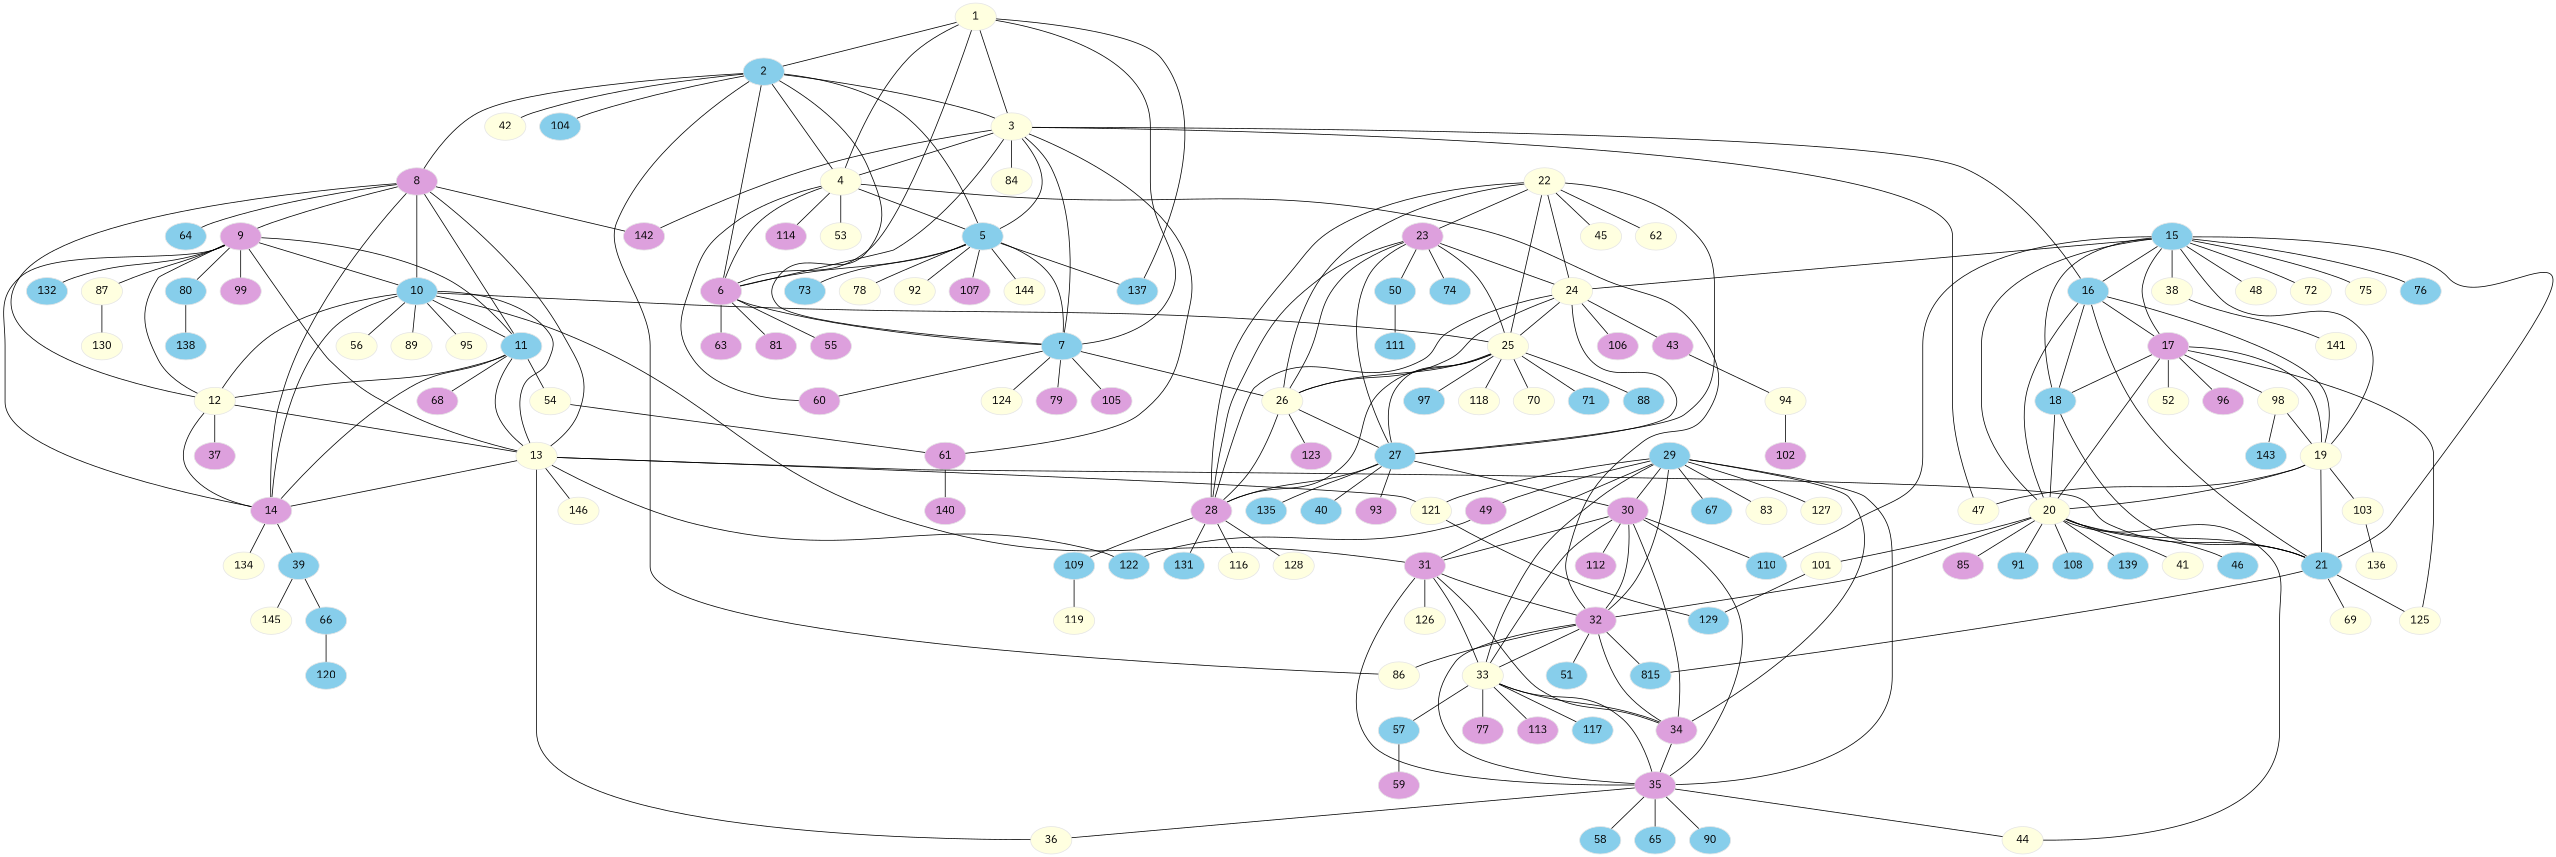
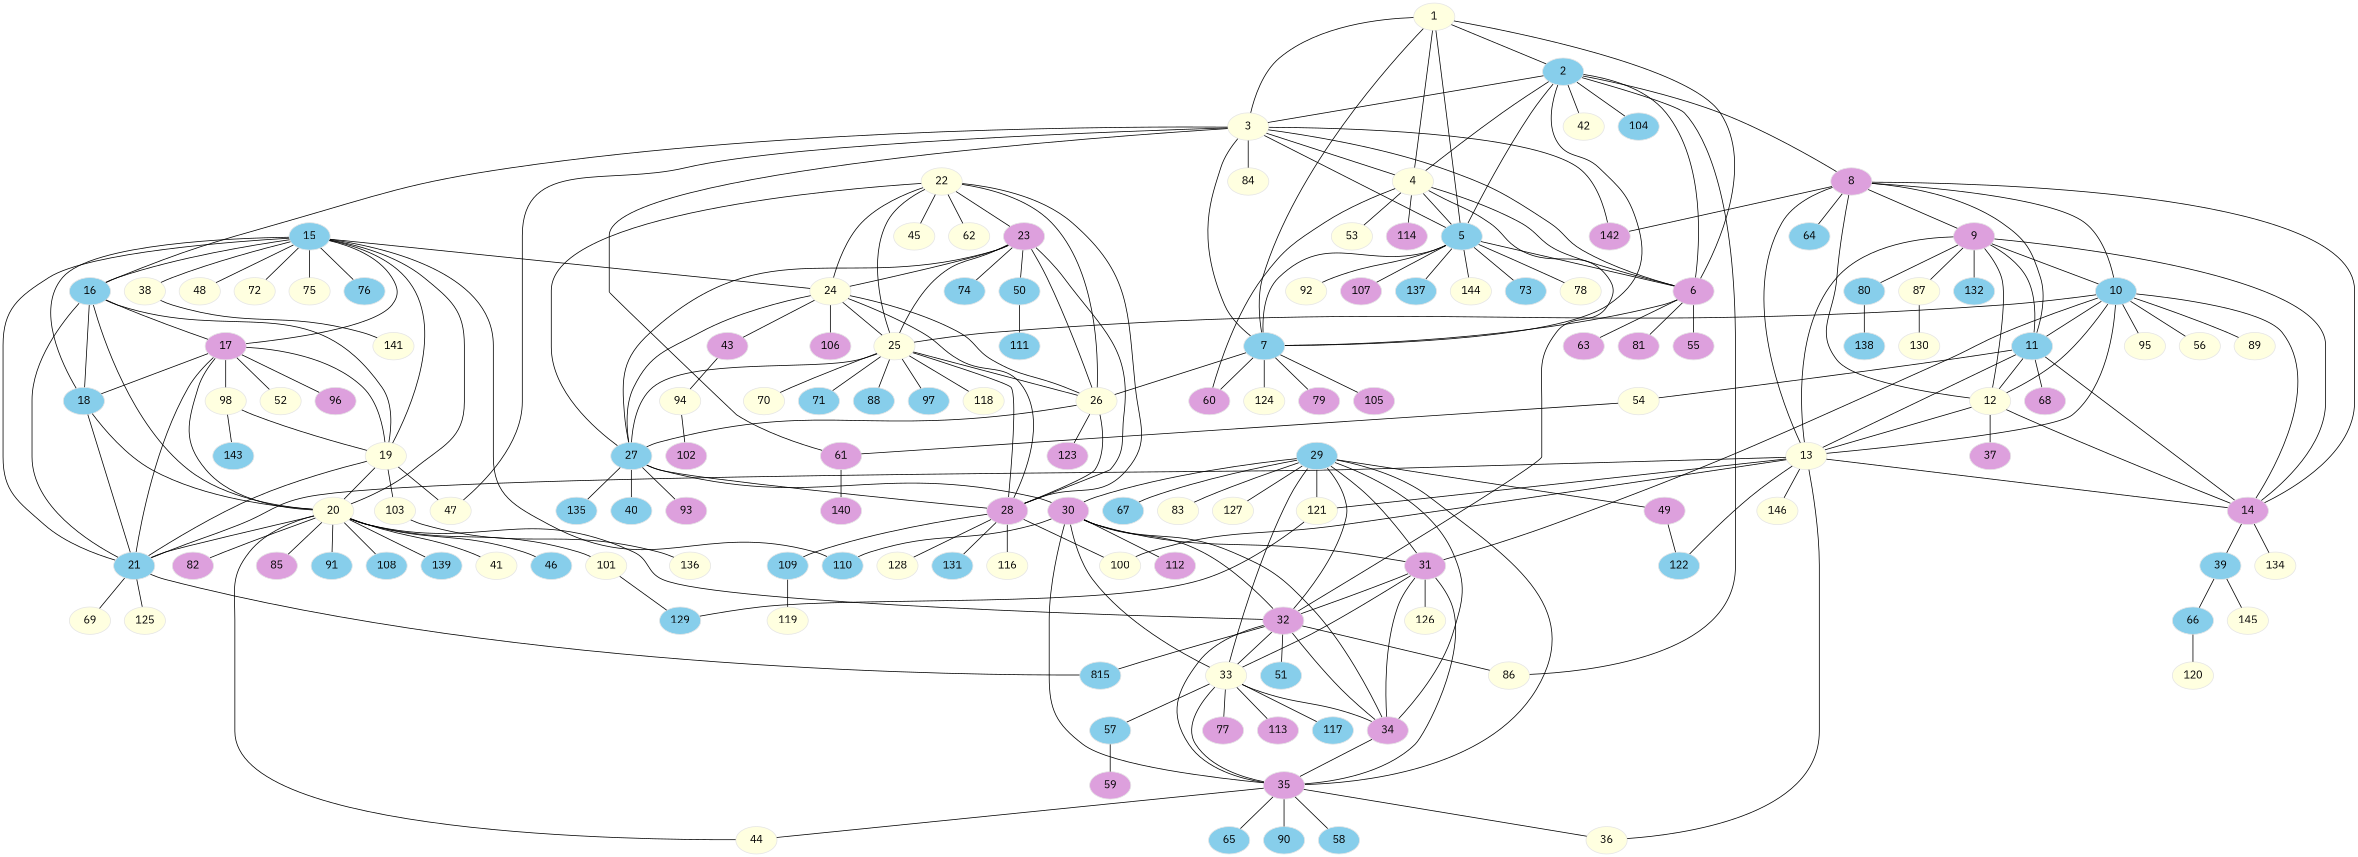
(1176, 84) -> (1448, 127)
(241, 291) -> none
(2392, 412) -> (160, 454)
none -> (193, 566)
none -> (1120, 566)
(326, 676) -> (2193, 676)
